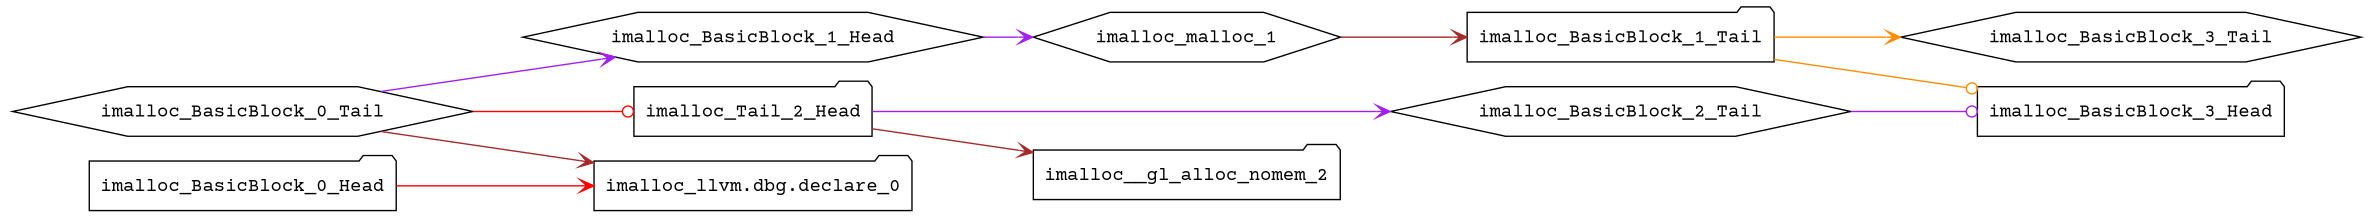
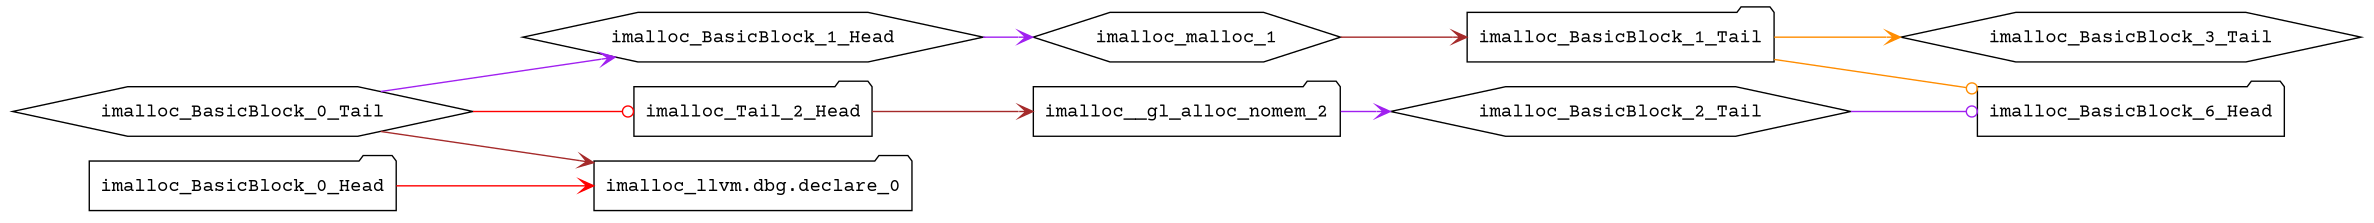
(1124, 111) -> (1358, 111)
(2131, 111) -> (2131, 111)
